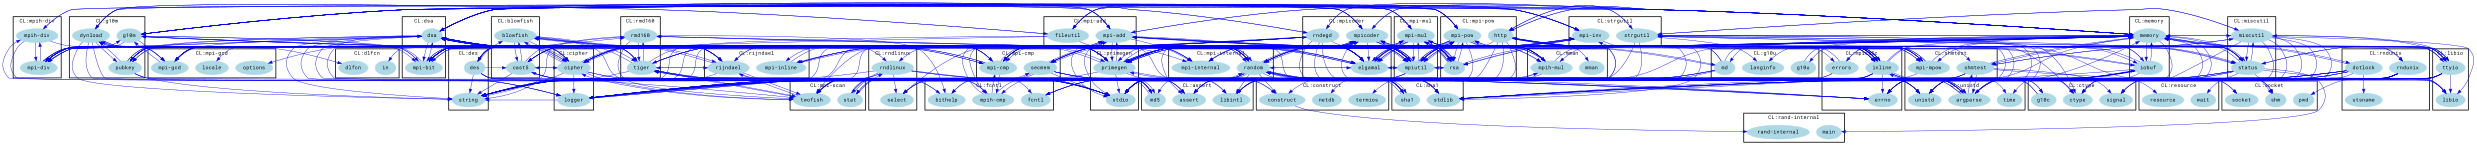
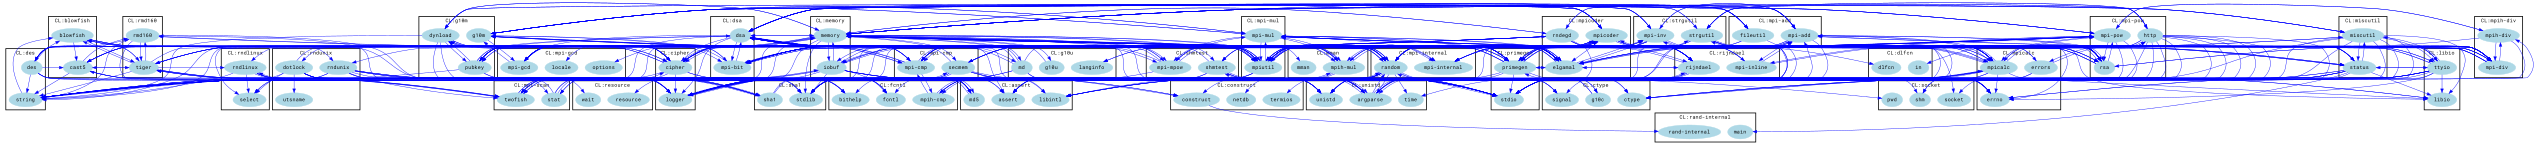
(521, 54) -> (15, 55)
(1882, 68) -> (1999, 68)
